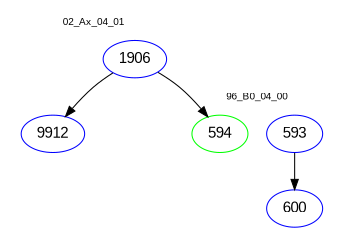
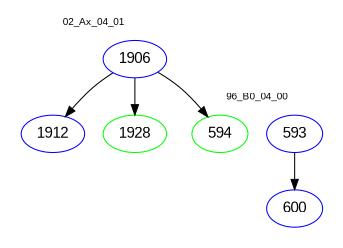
(53, 134) -> (53, 134)
none -> (135, 134)
